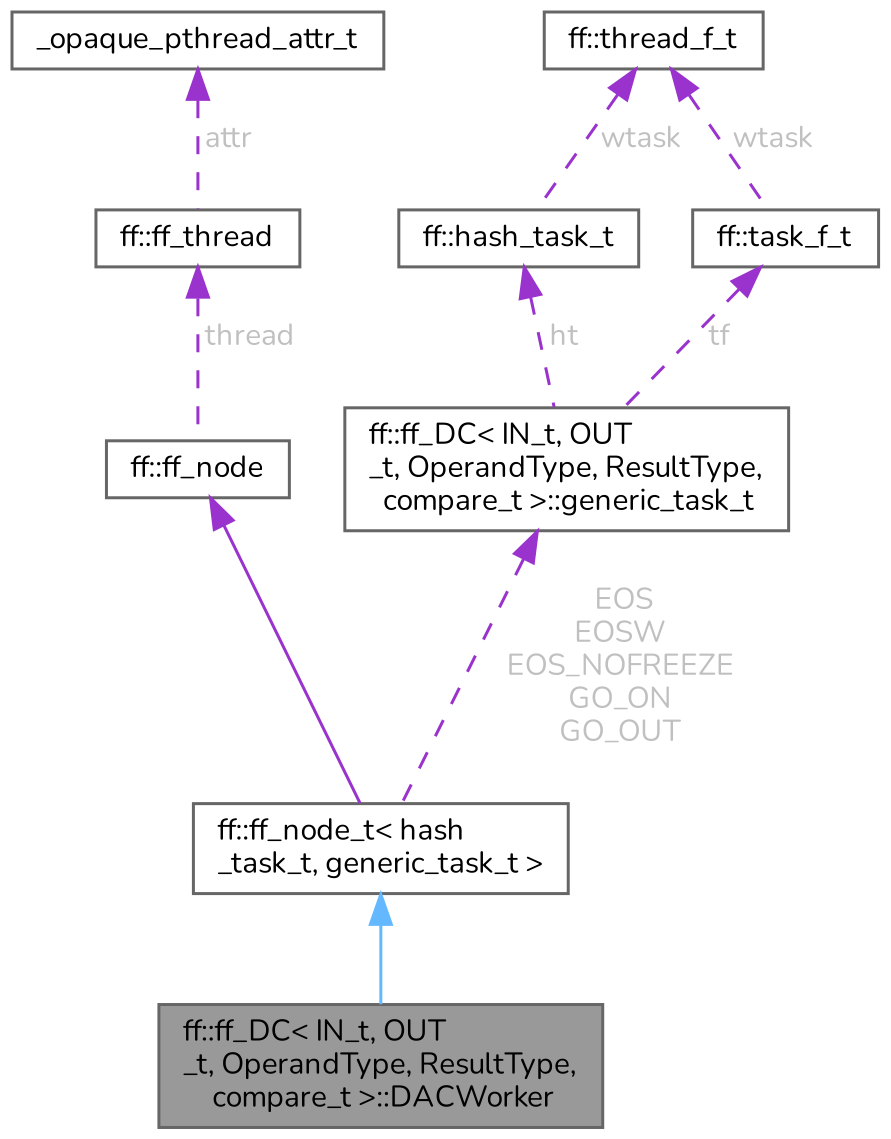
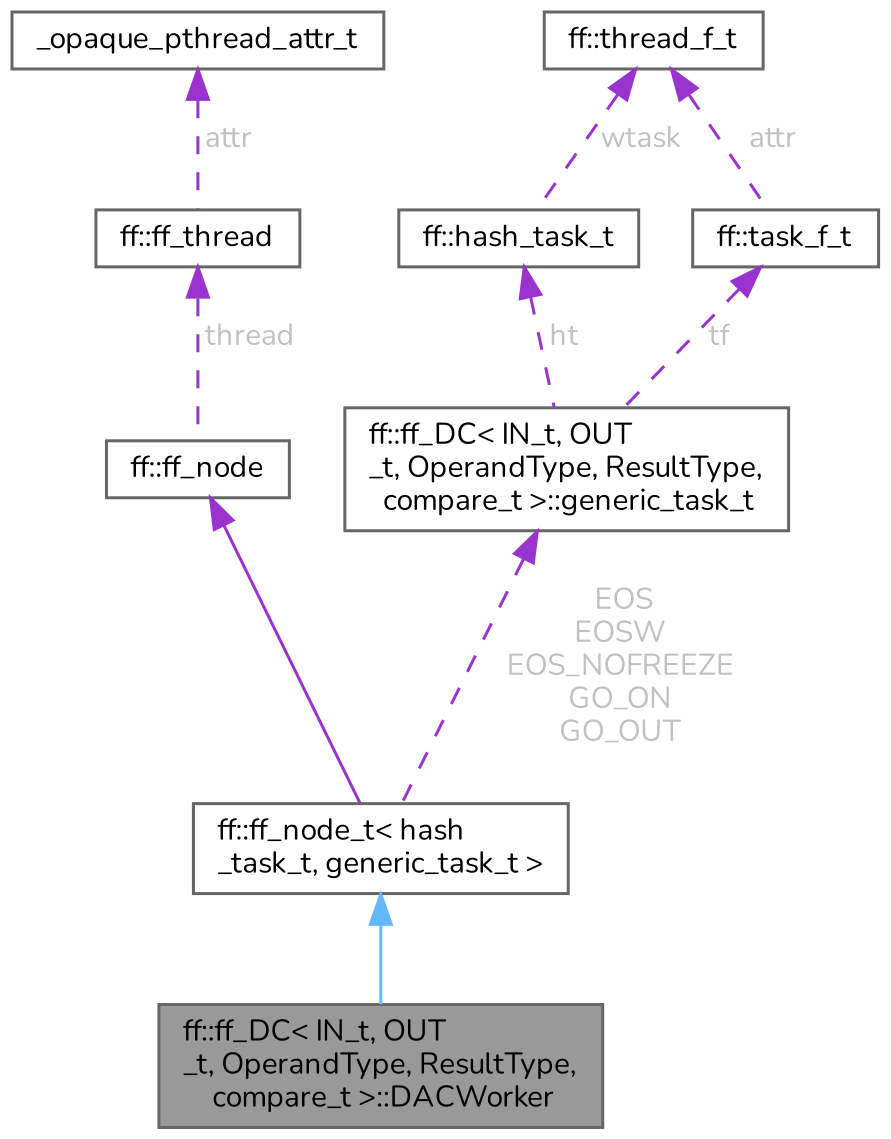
(771, 139) -> (771, 139)
